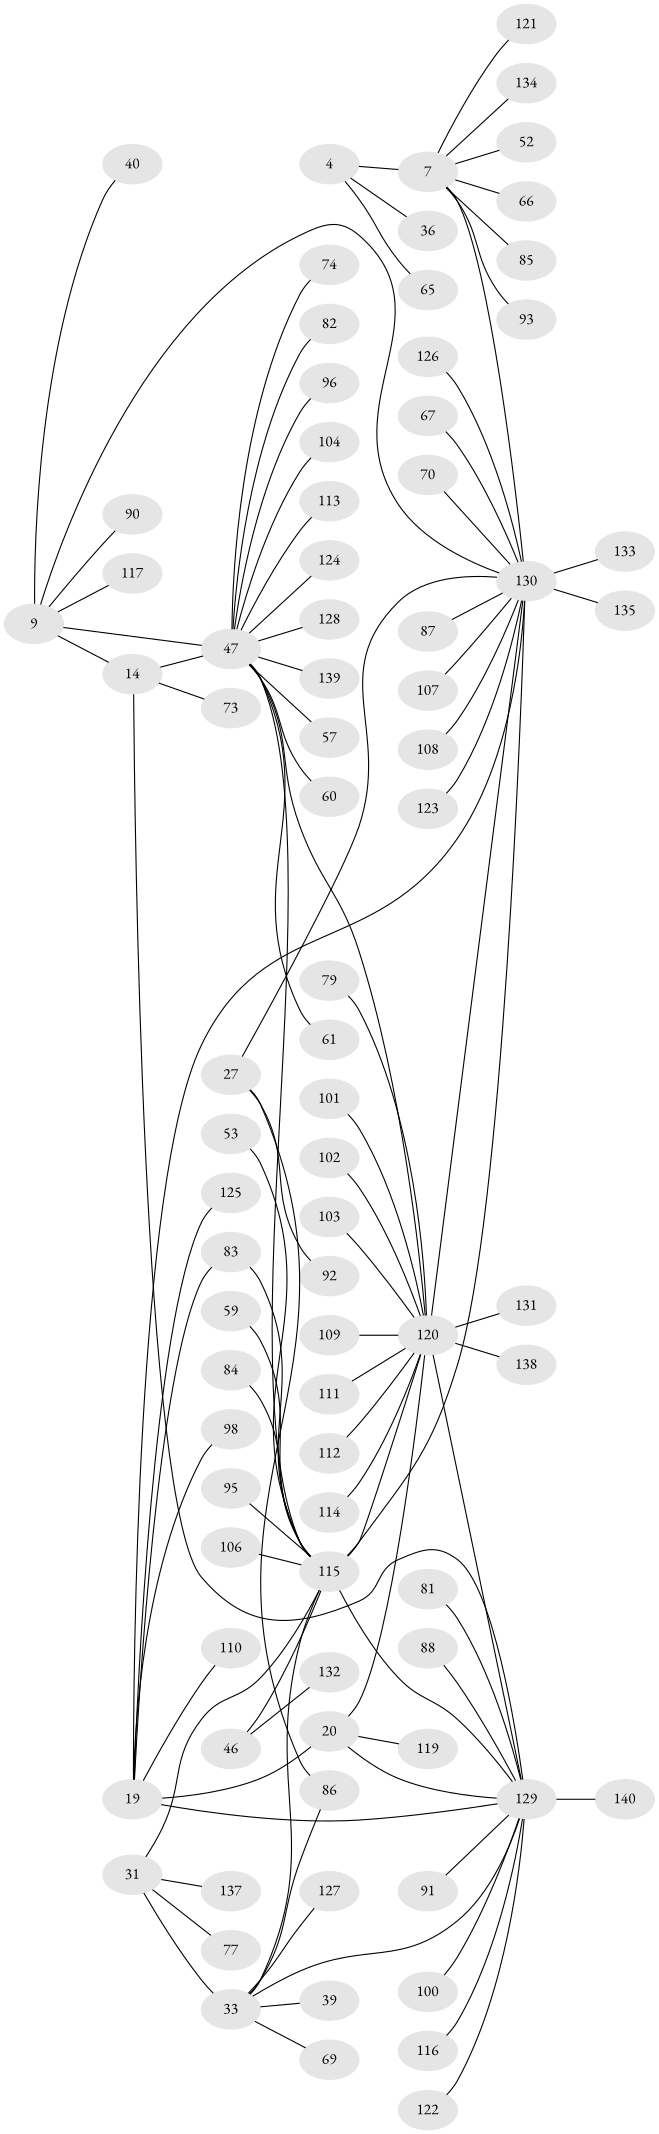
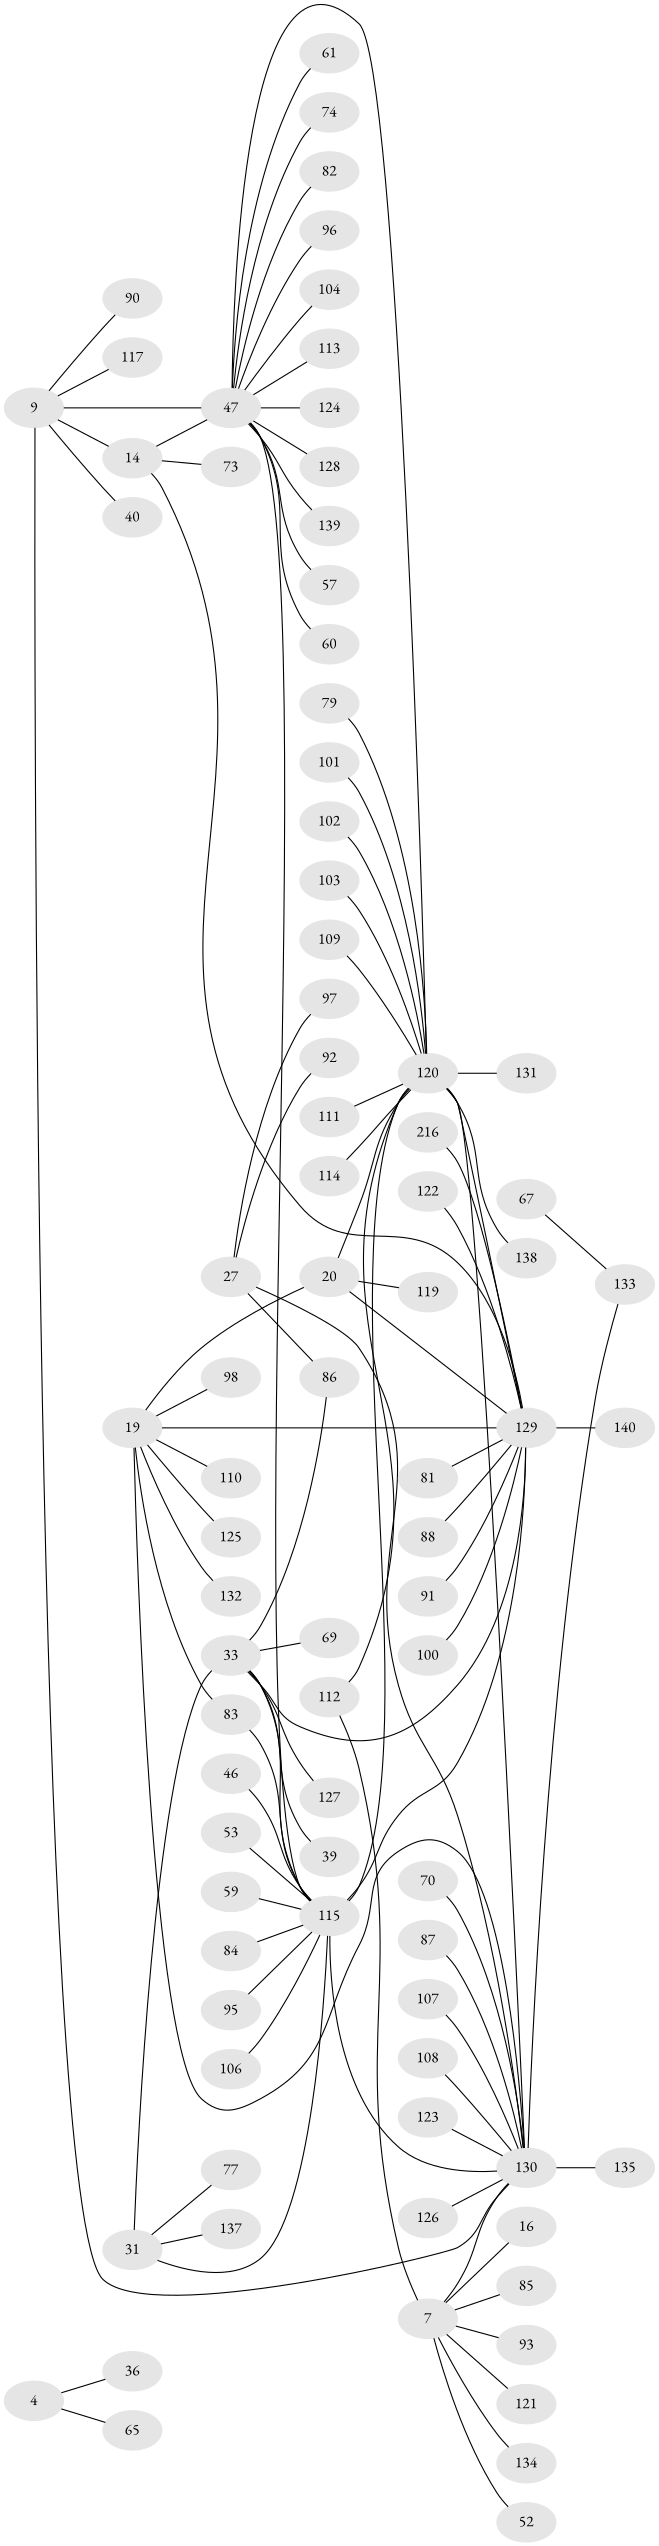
(379, 168) -> (379, 2008)
(526, 201) -> (526, 2227)
(487, 494) -> (576, 1242)
none -> (329, 999)
(277, 1713) -> (172, 1517)
(428, 2051) -> (428, 1132)
